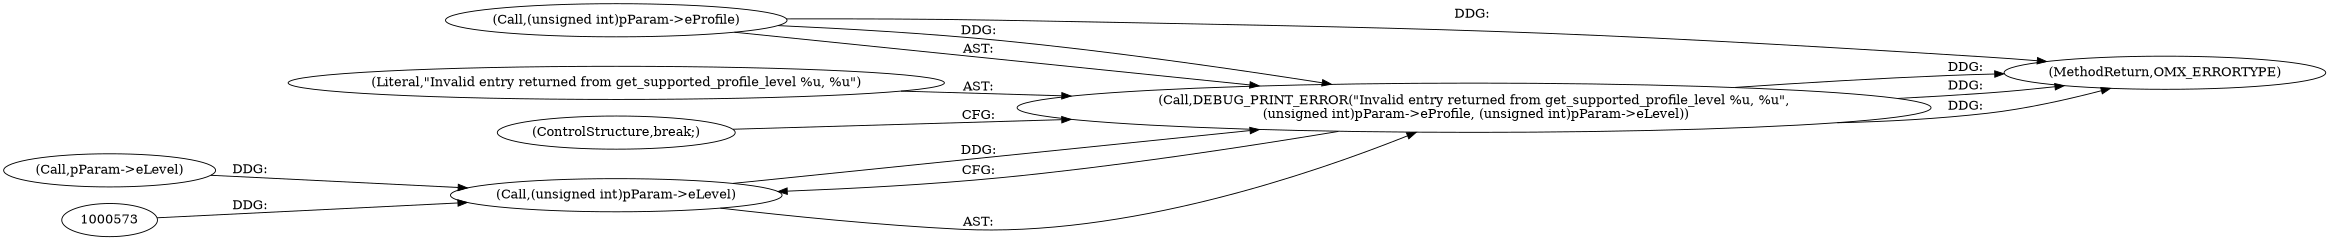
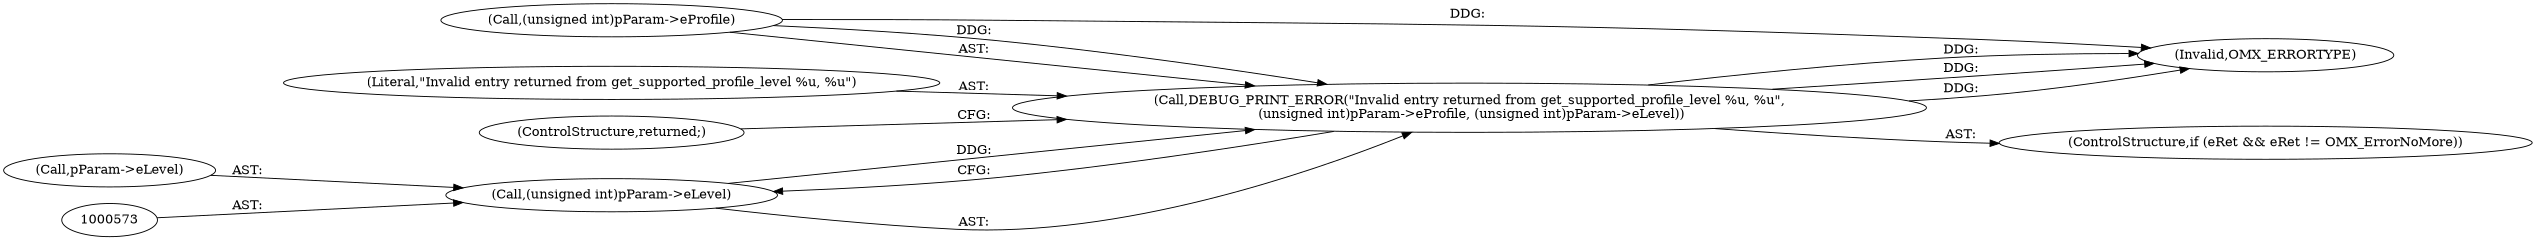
(2165, 73) -> (2266, 55)
(616, 133) -> (612, 133)
none -> (2266, 143)
(252, 170) -> (250, 171)
(252, 206) -> (250, 206)
